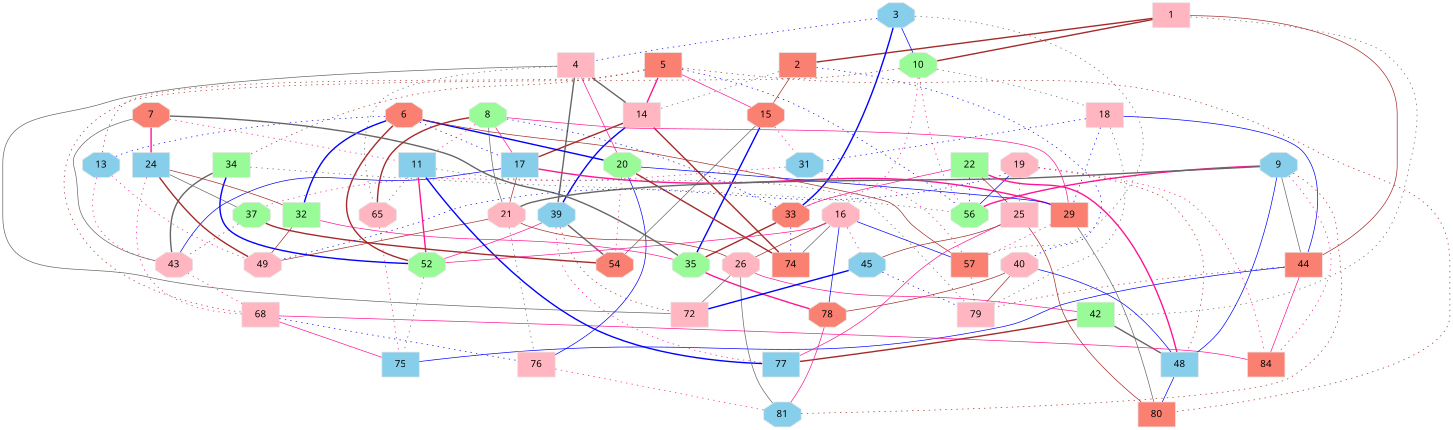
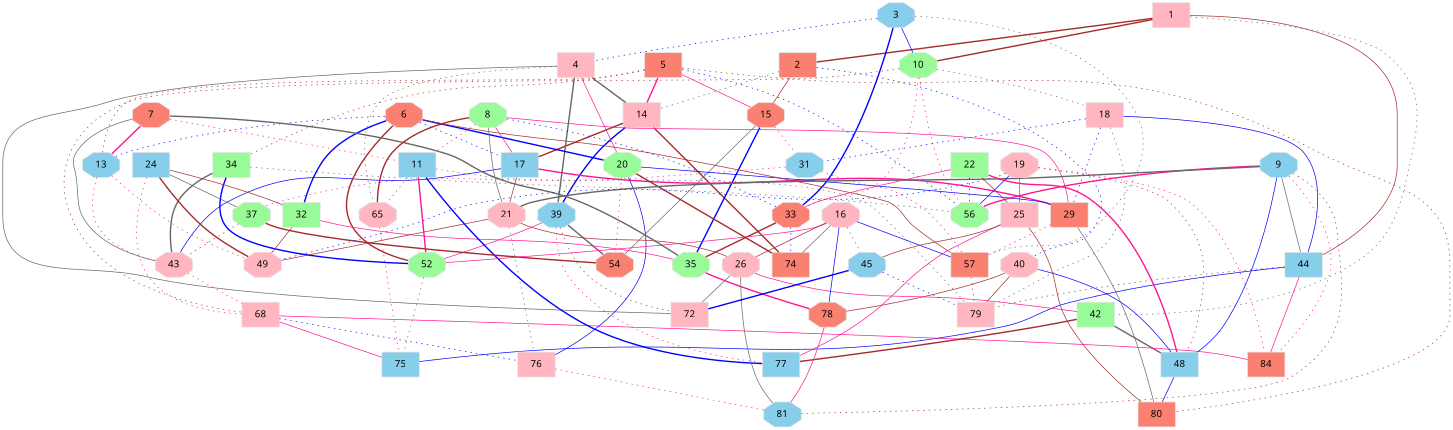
(151, 140) -> (126, 140)
(1019, 190) -> (1019, 190)
(1304, 265) -> (1304, 265)
